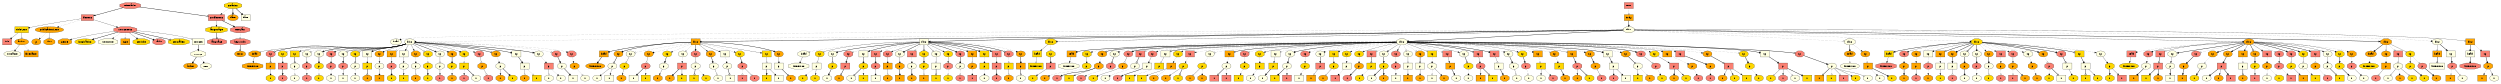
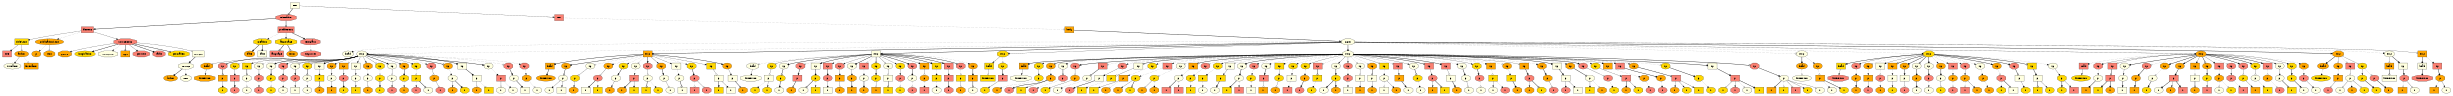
none -> (295, 6)
(225, 11) -> (275, 36)
(1629, 30) -> (1348, 42)
(125, 35) -> (125, 47)
(141, 42) -> (141, 54)
(217, 42) -> (277, 54)
(240, 47) -> (289, 47)
